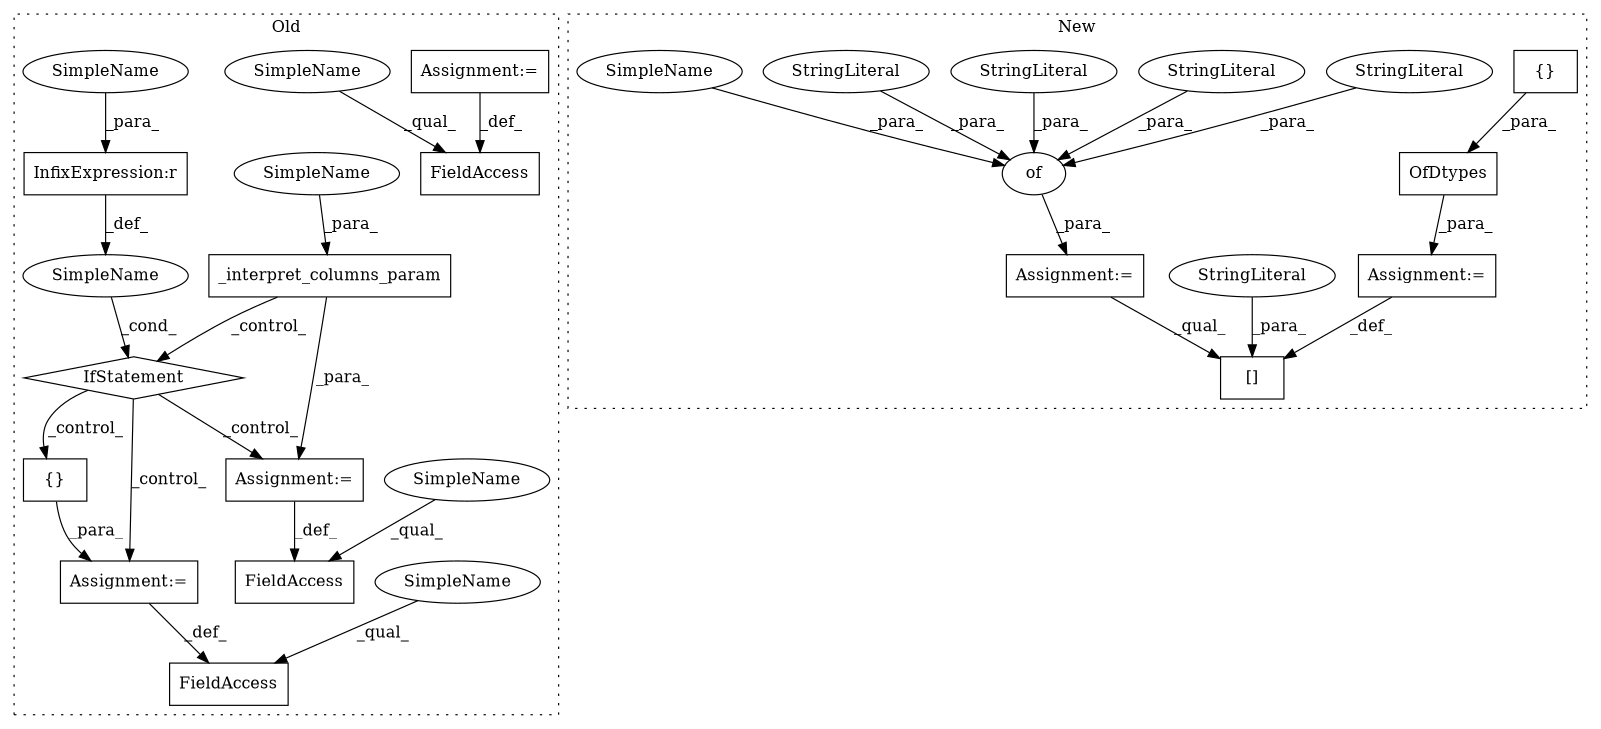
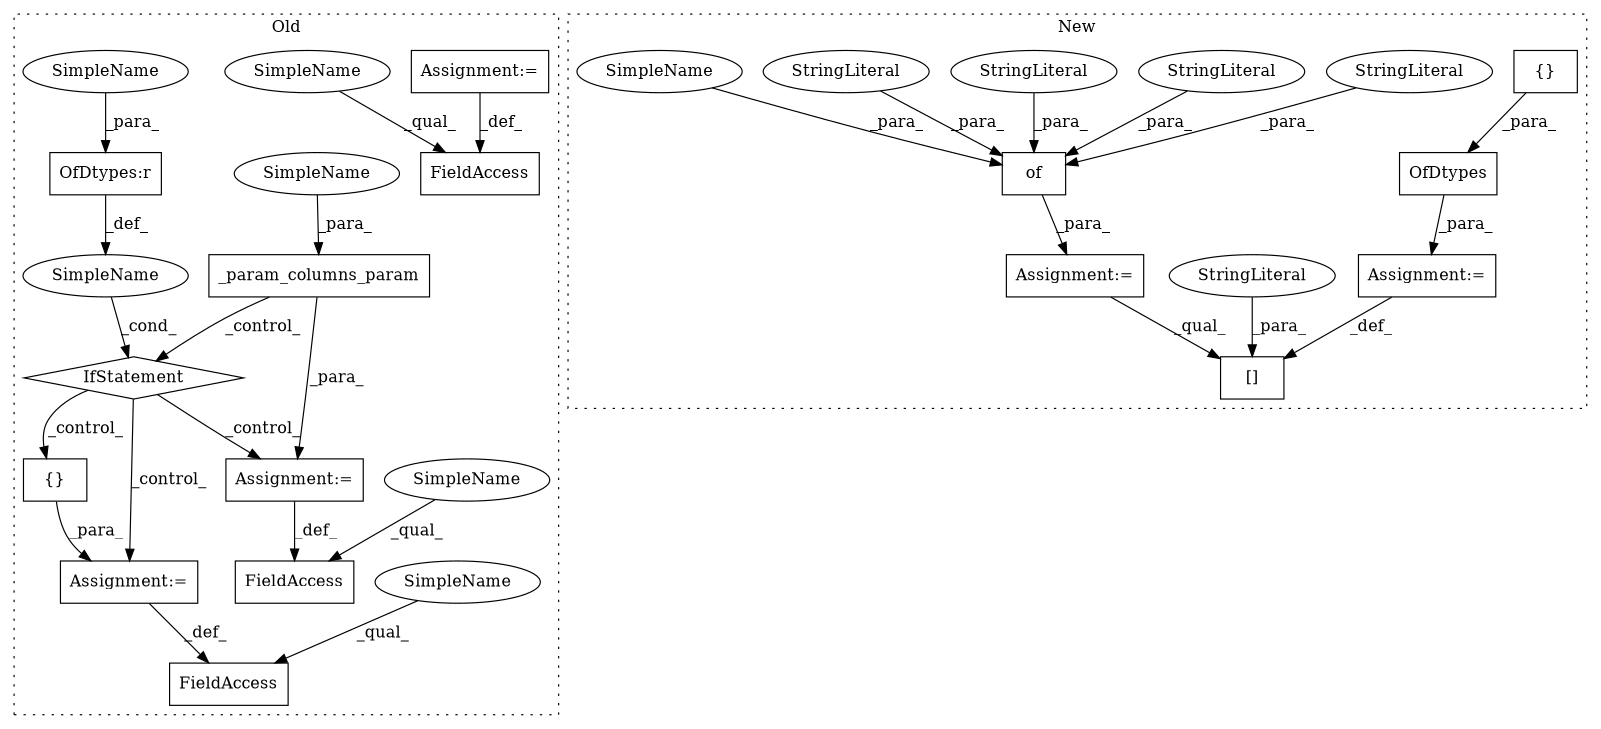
(106, 174) -> (106, 174)
(1034, 174) -> (1034, 174)
(330, 276) -> (319, 276)
